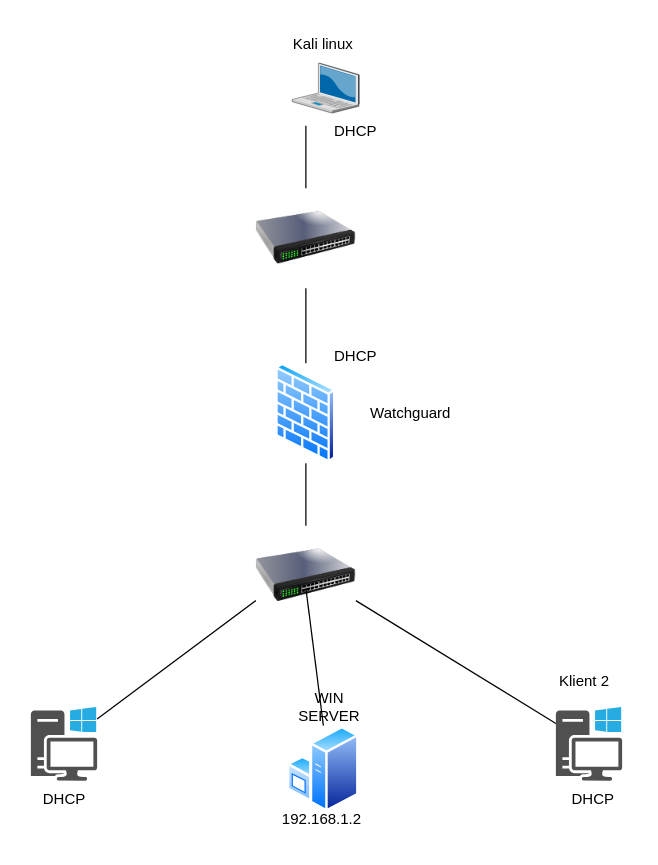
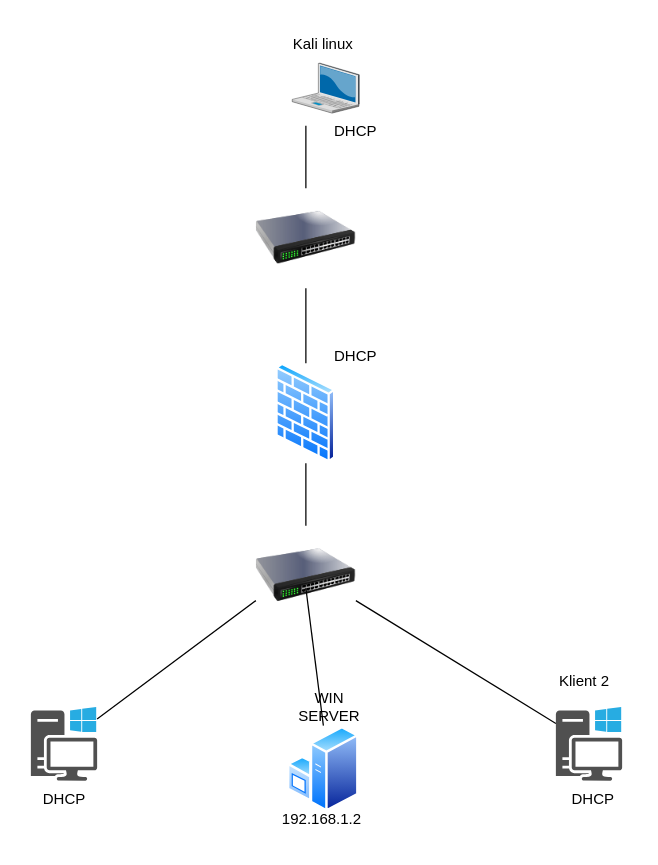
(411, 413) -> none
